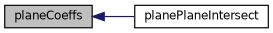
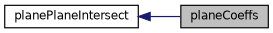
(119, 17) -> (165, 17)
